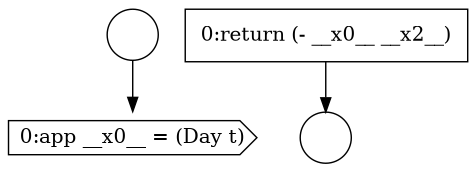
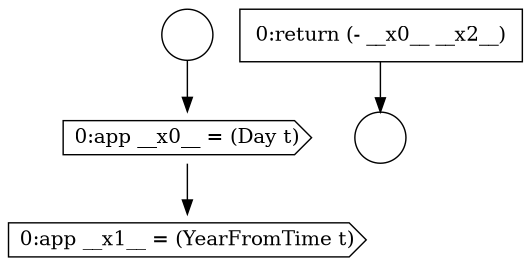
none -> (187, 240)
